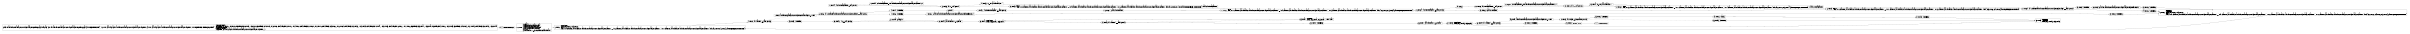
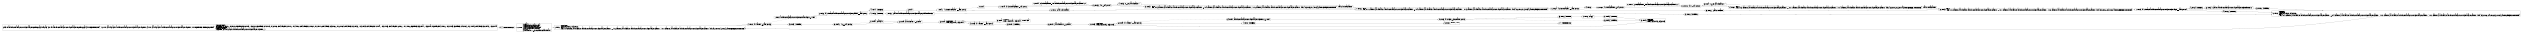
none -> (981, 7)
